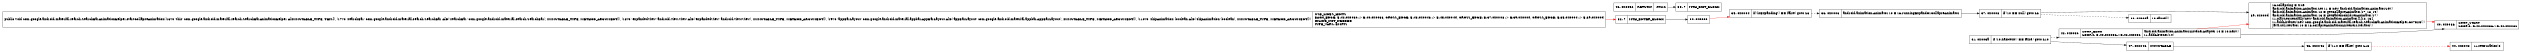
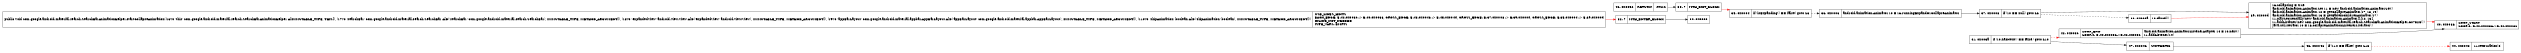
(1718, 18) -> (1724, 9)
(2222, 27) -> (2209, 18)
(2092, 32) -> (2091, 32)
(2054, 38) -> (2054, 38)
(2161, 46) -> (2161, 46)
